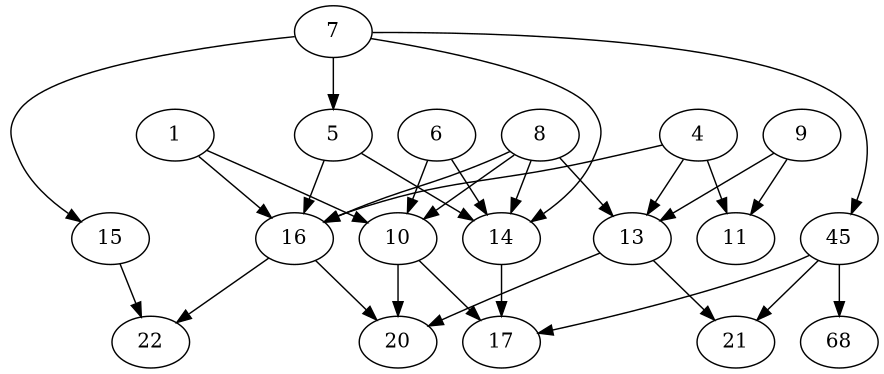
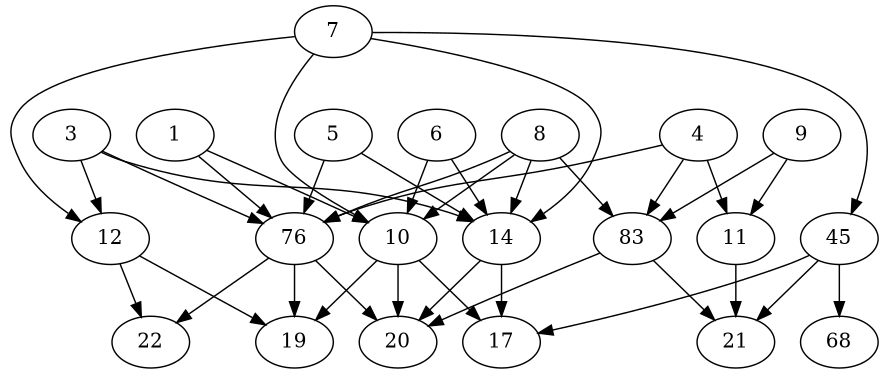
(333, 76) -> (277, 149)
none -> (72, 135)
(111, 239) -> (111, 239)
(295, 239) -> (295, 239)
(632, 239) -> (632, 239)
none -> (456, 284)
none -> (736, 292)
none -> (295, 342)
